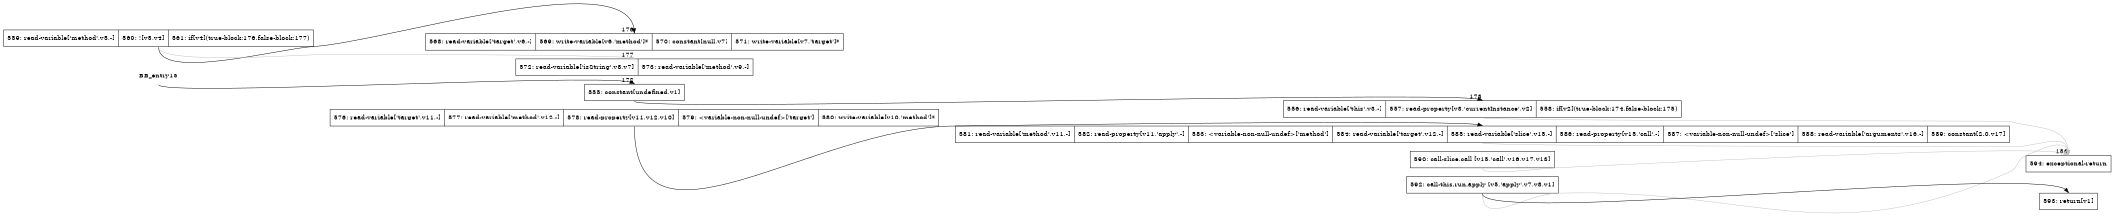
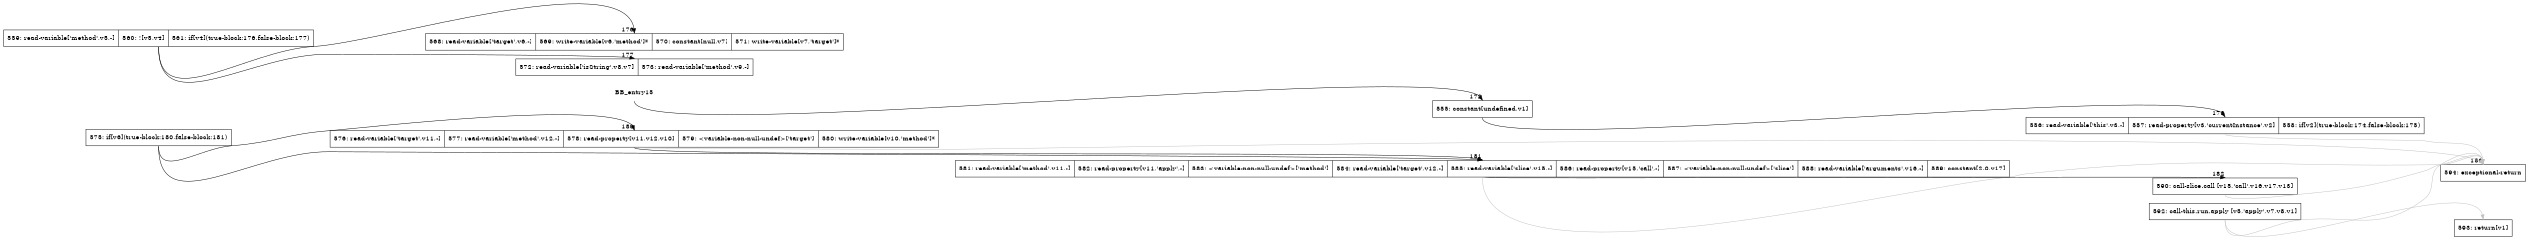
(393, 54) -> (381, 54)
none -> (159, 138)
none -> (1558, 142)
none -> (1851, 178)
(1773, 193) -> (2339, 223)
